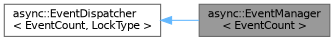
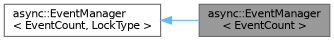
(82, 20) -> (82, 20)
